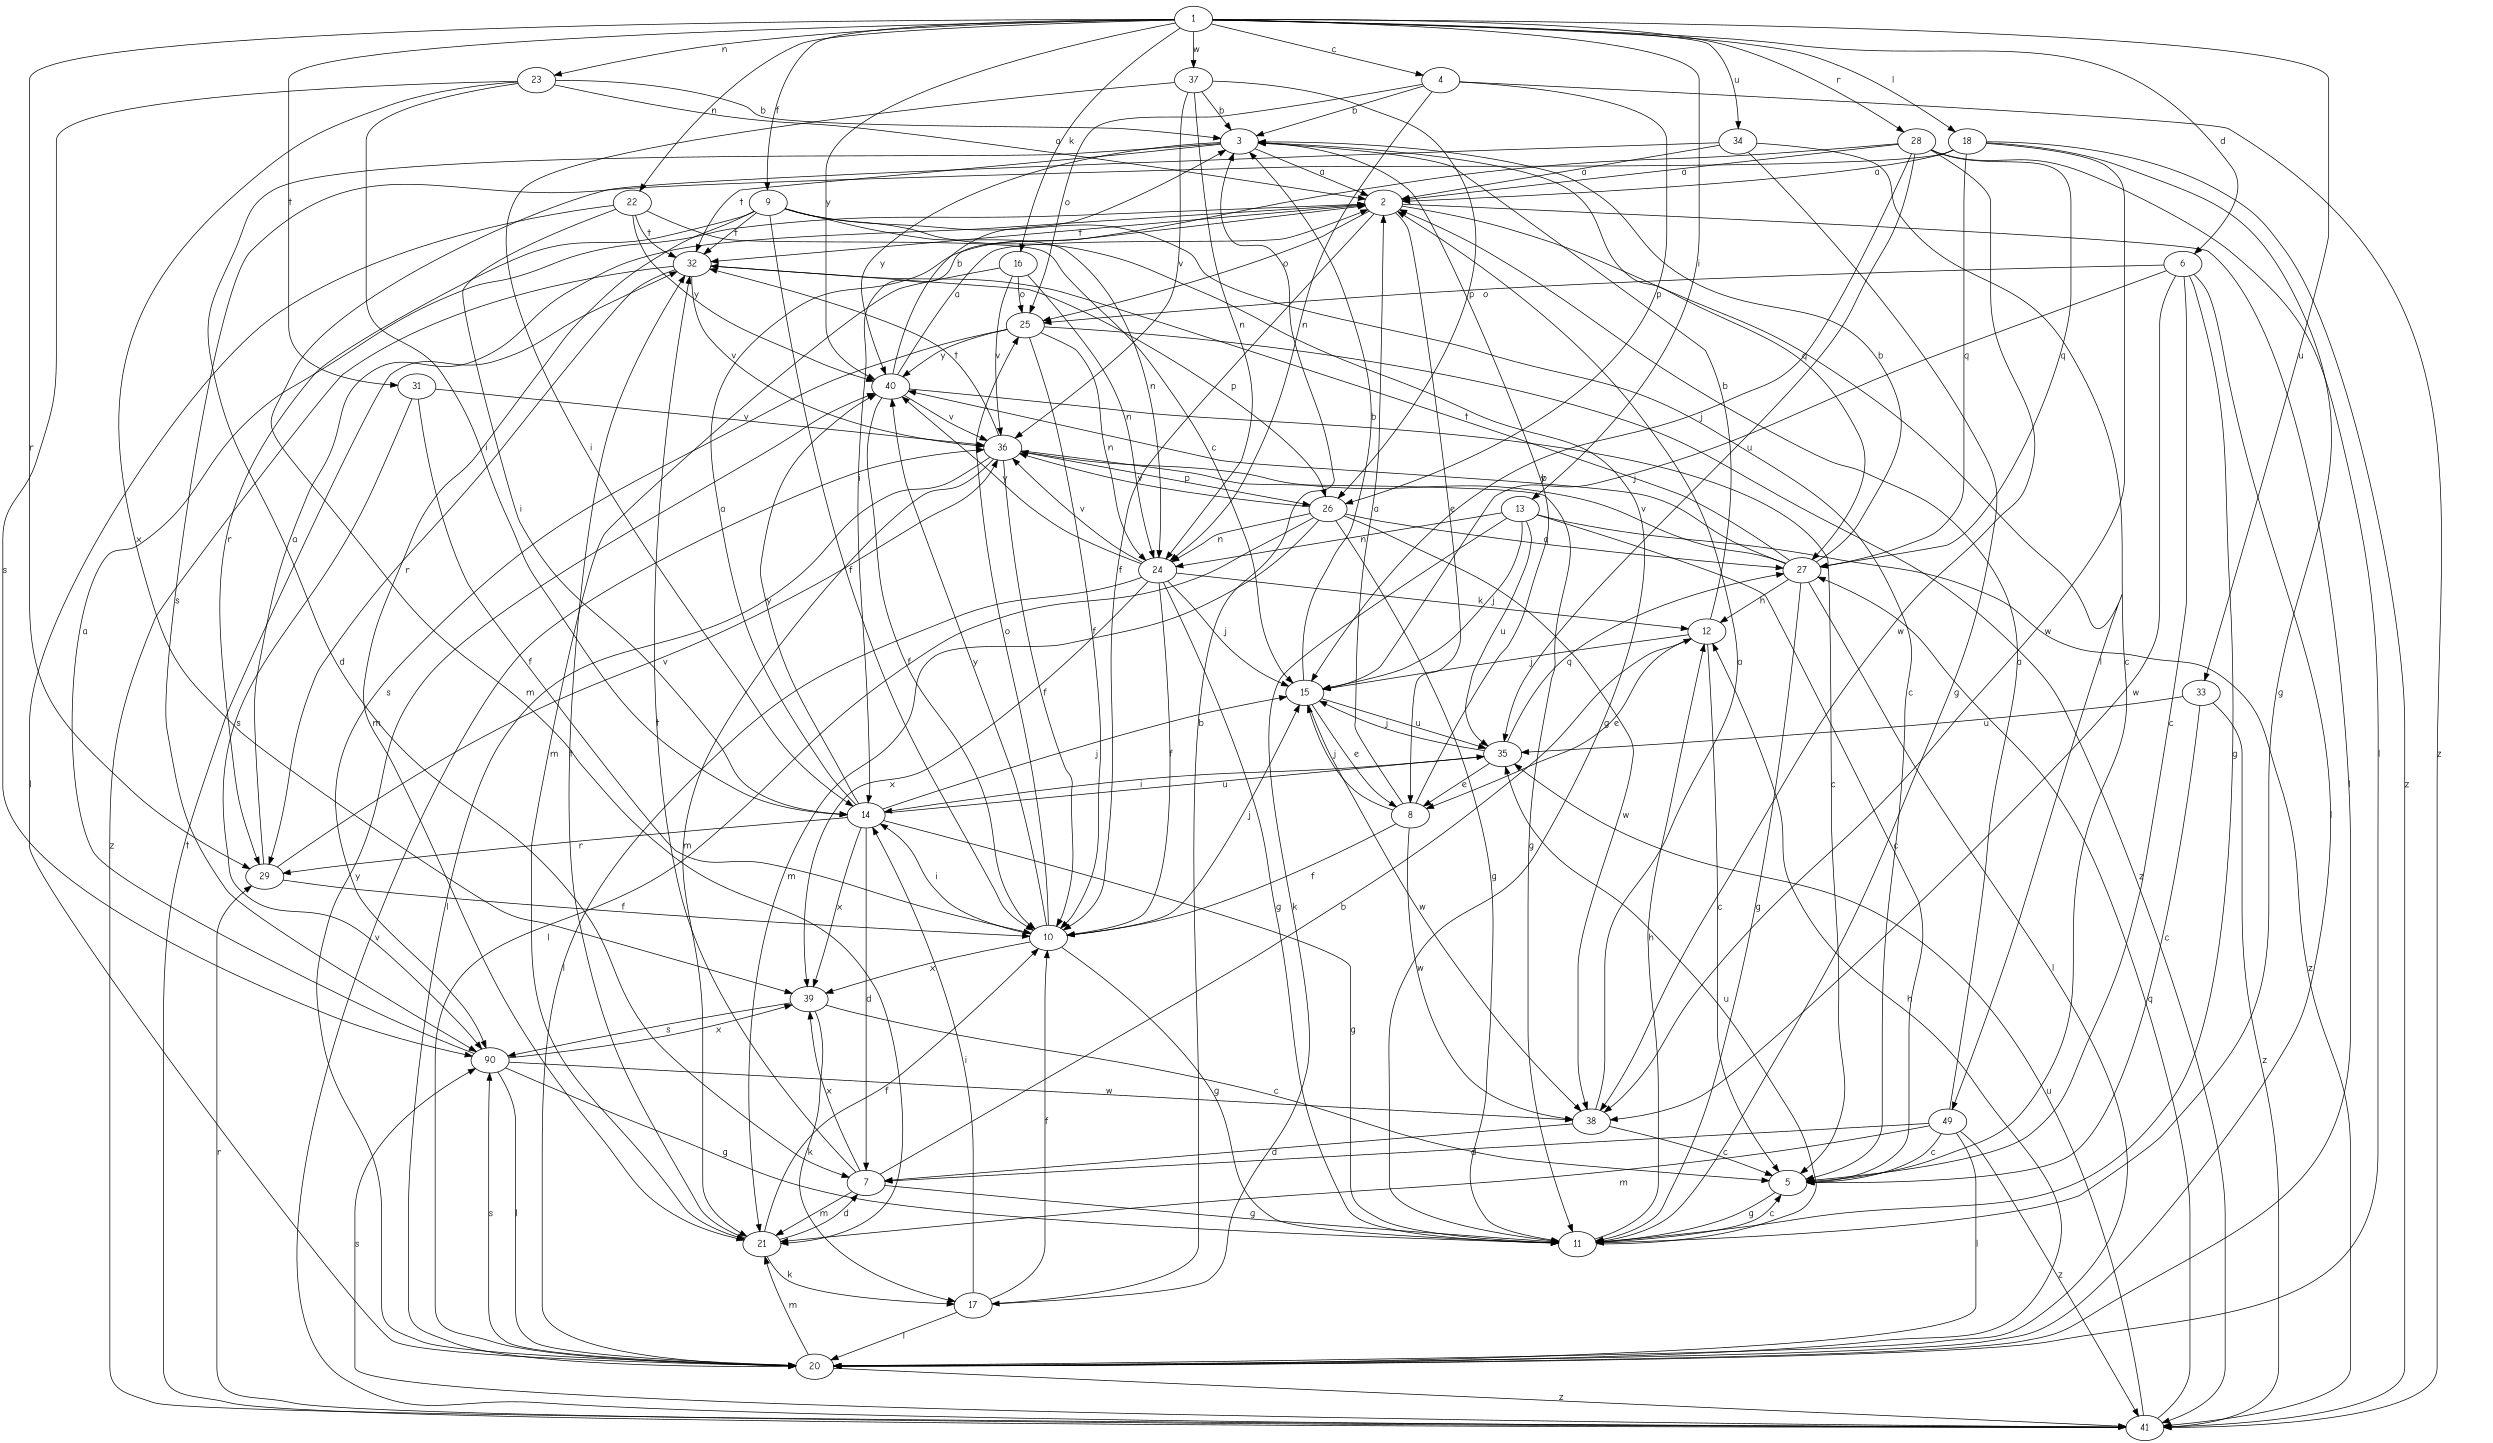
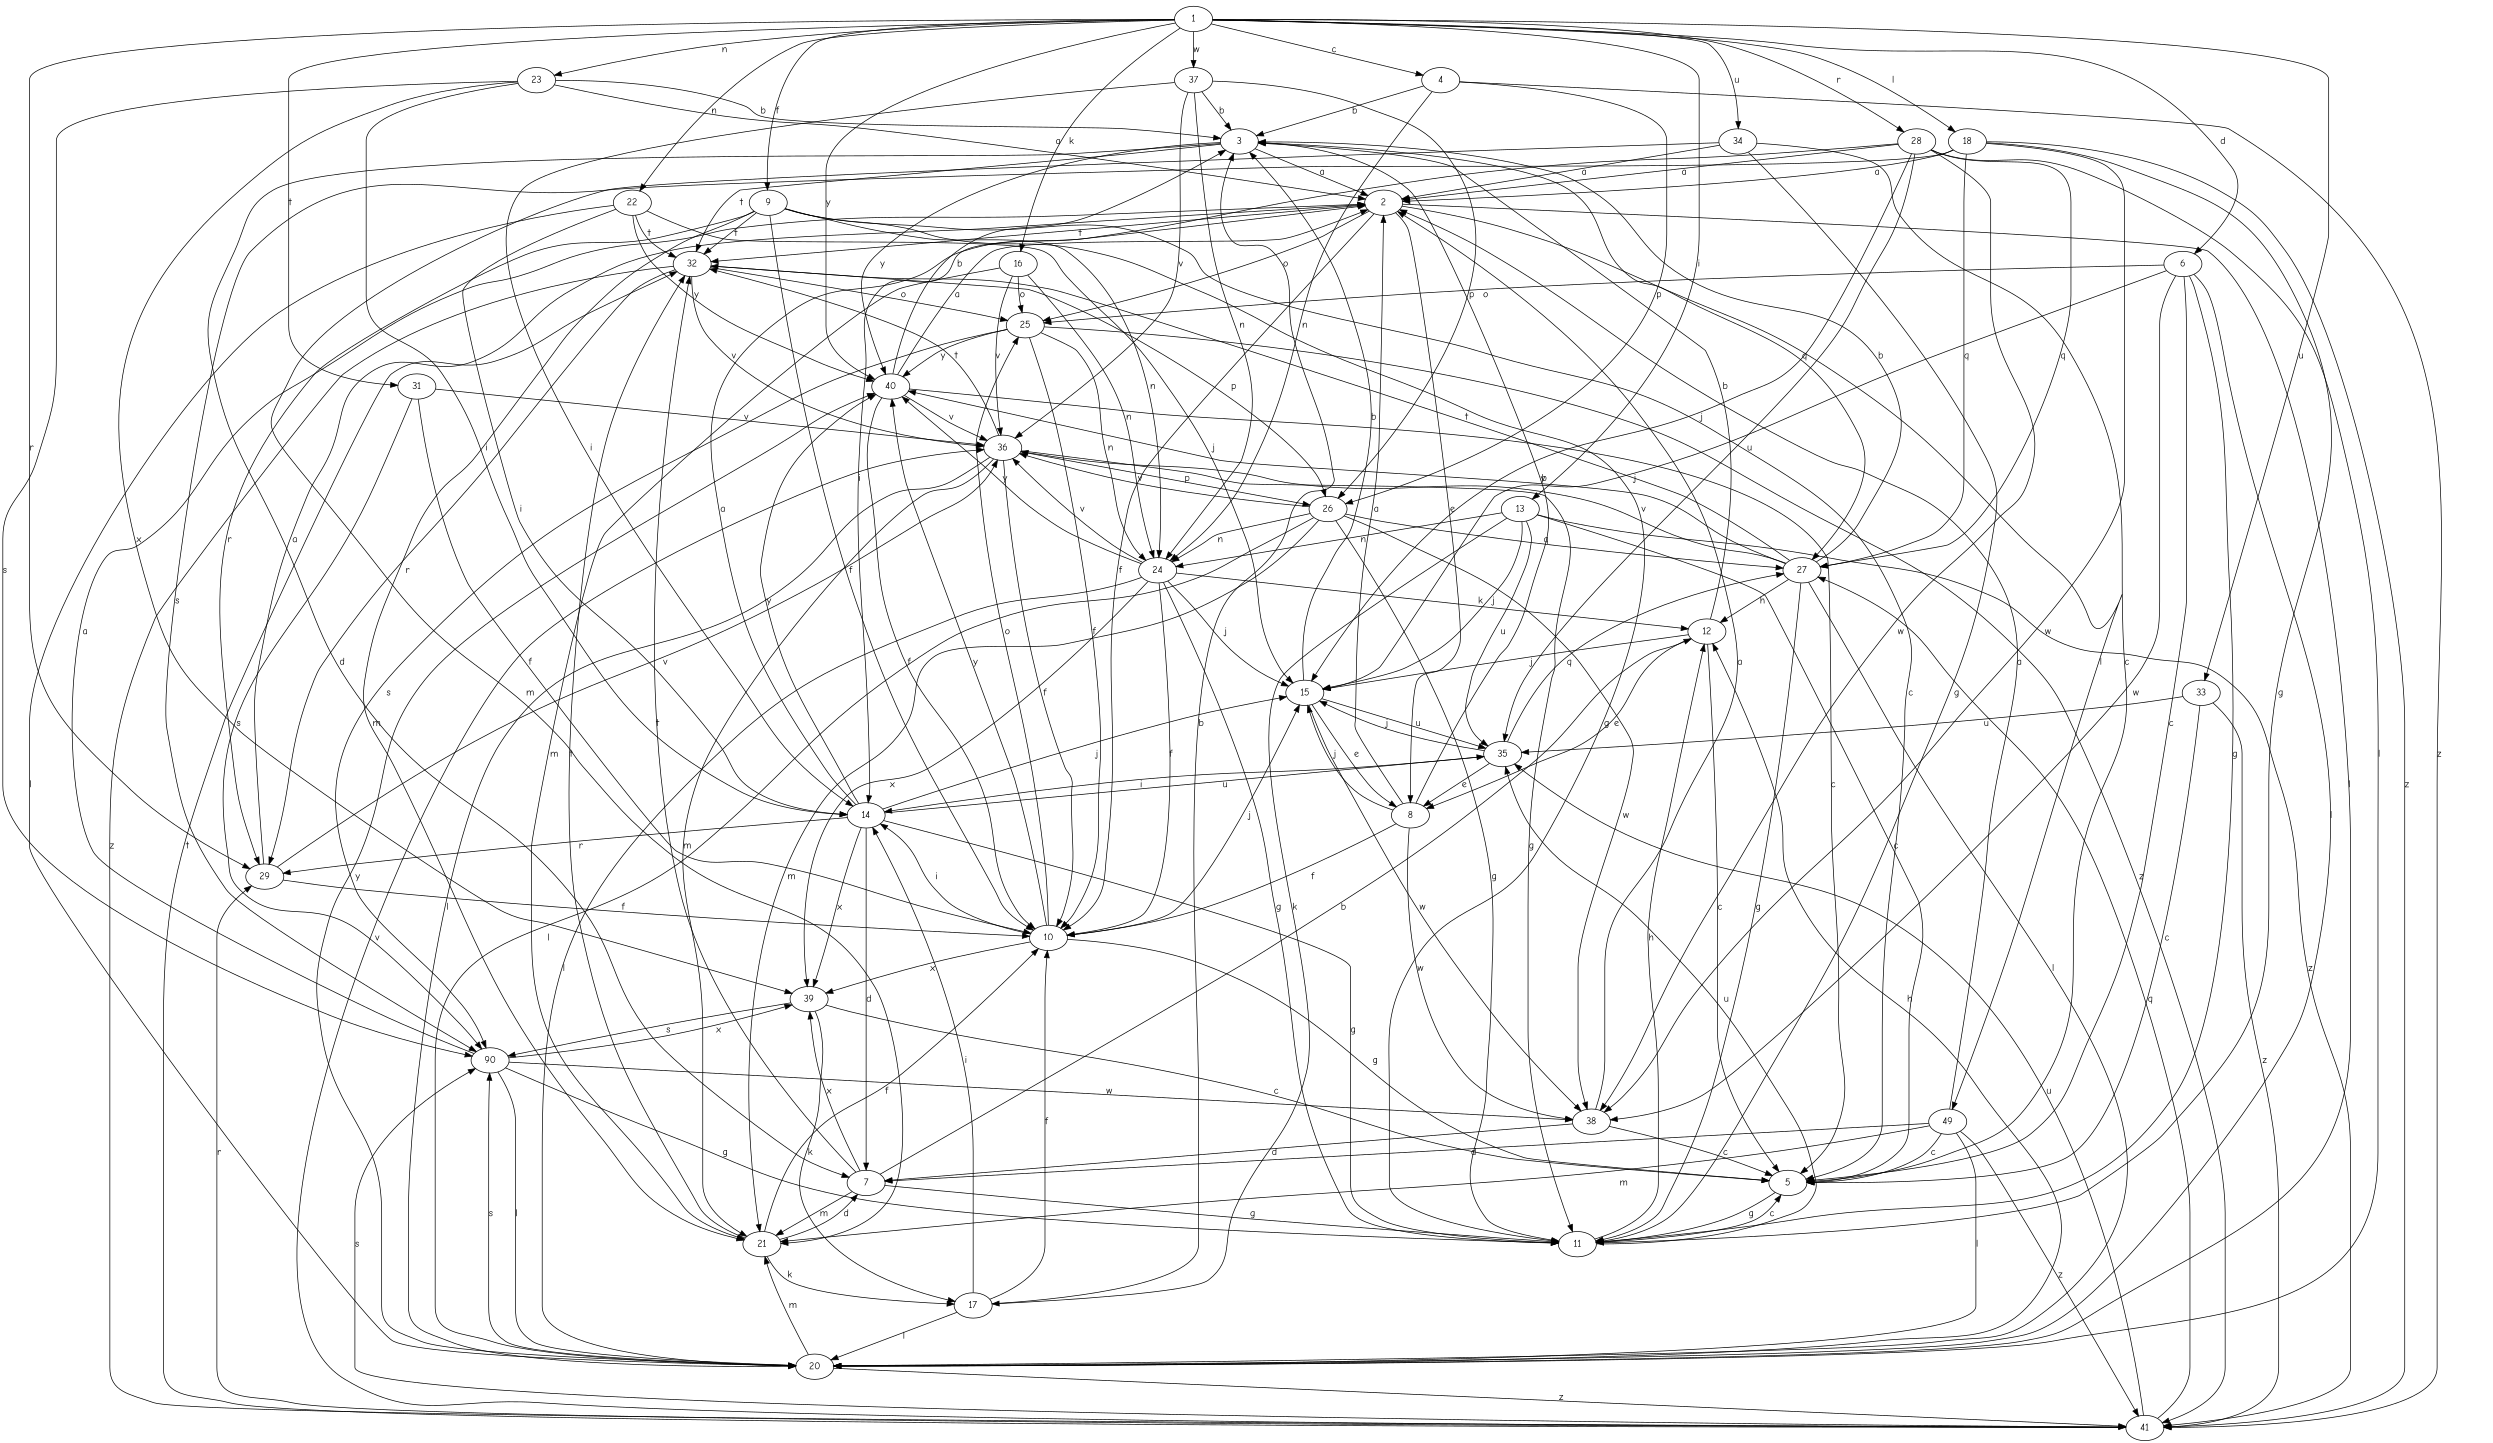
(1164, 117) -> (870, 294)
(1214, 448) -> (1214, 448)
(1239, 1179) -> (1402, 1095)
